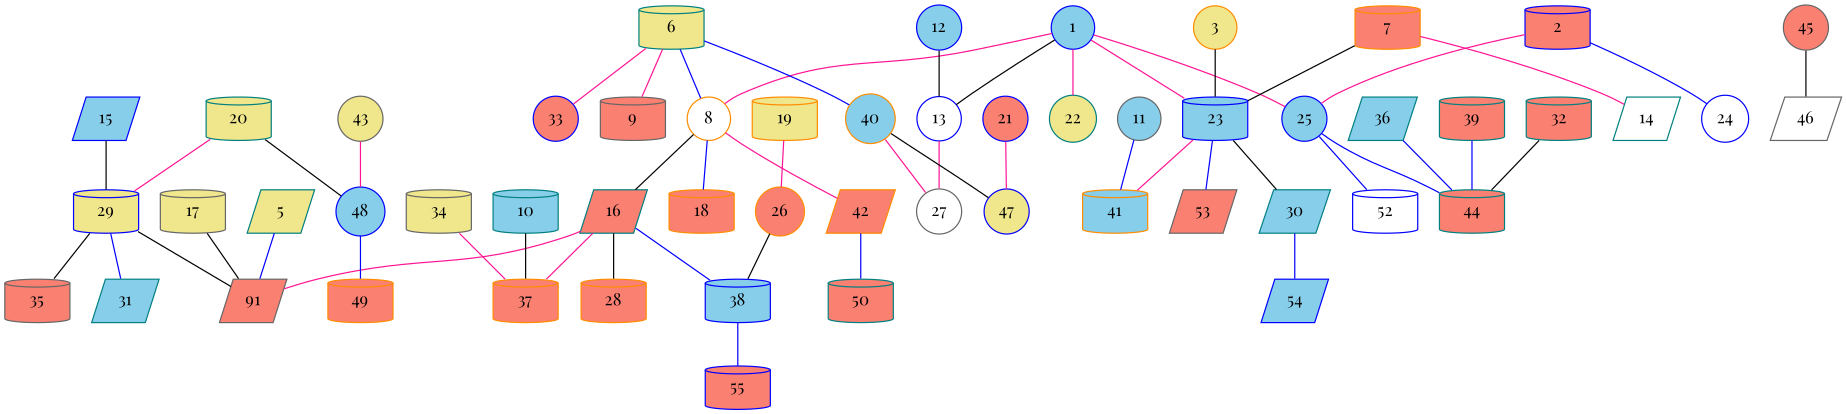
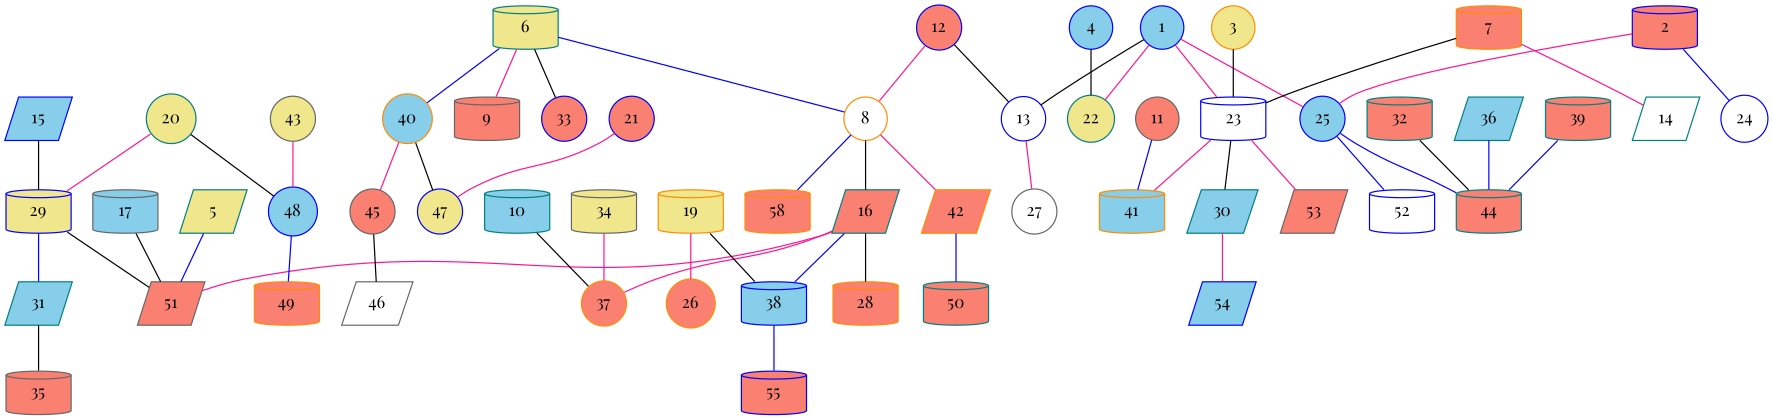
(939, 28) -> (939, 28)
none -> (1091, 28)
(886, 62) -> (902, 73)
(610, 76) -> (545, 74)
(239, 119) -> (171, 119)
(1139, 119) -> (1157, 119)
(1215, 119) -> (1233, 119)
(1209, 165) -> (1274, 165)
(905, 166) -> (390, 166)
(193, 212) -> (125, 212)
(702, 212) -> (778, 212)
(72, 256) -> (39, 348)
(759, 256) -> (725, 249)
(1295, 256) -> (1222, 258)
(253, 301) -> (171, 303)
(526, 301) -> (604, 303)
